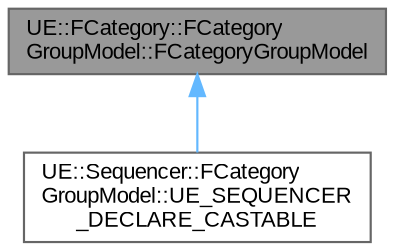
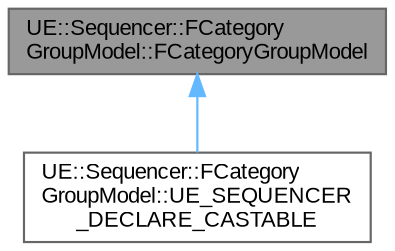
(197, 41) -> (197, 41)
